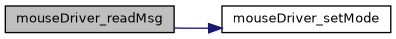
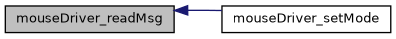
(192, 28) -> (205, 10)
